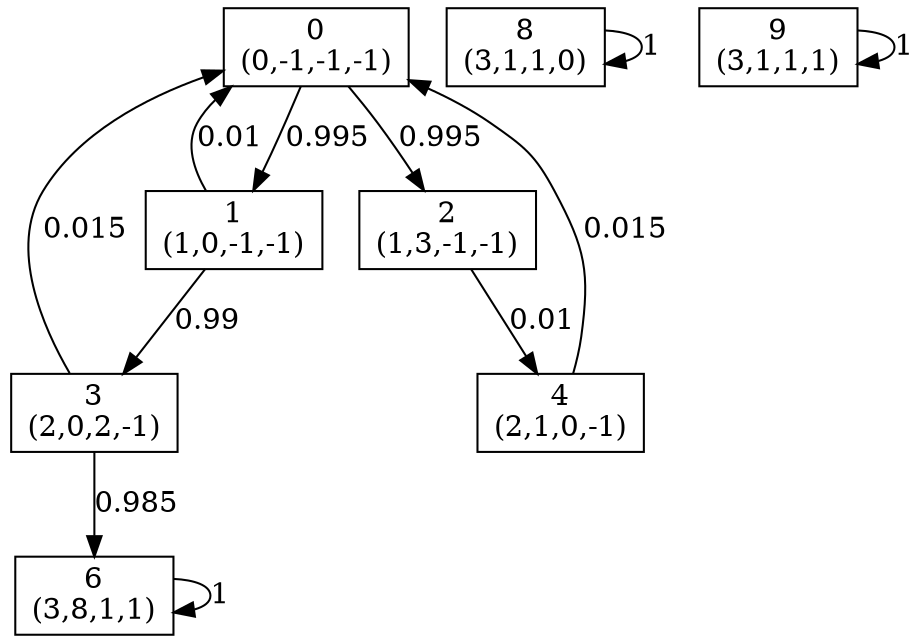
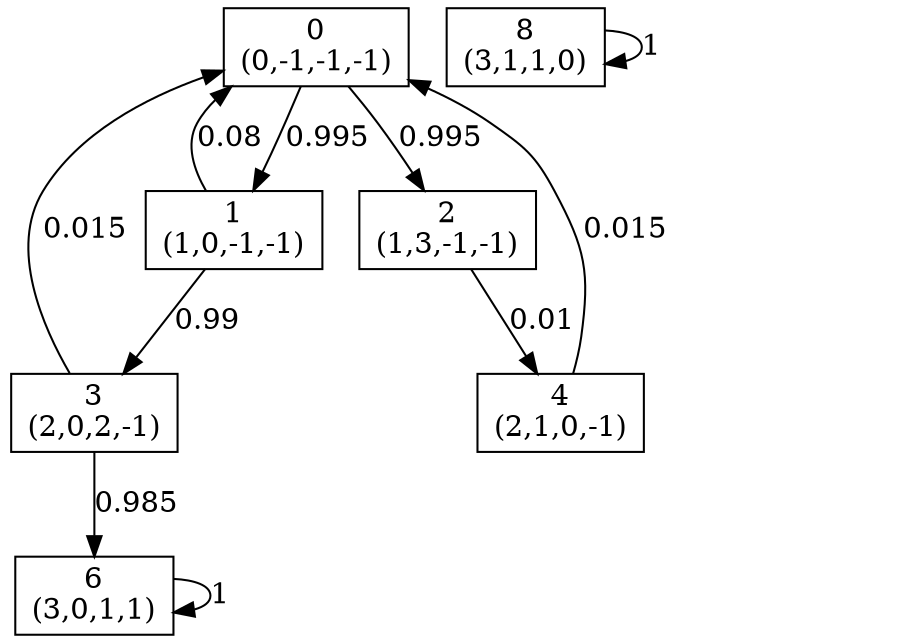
(778, 47) -> none
(230, 139) -> (230, 139)
(94, 596) -> (94, 596)
